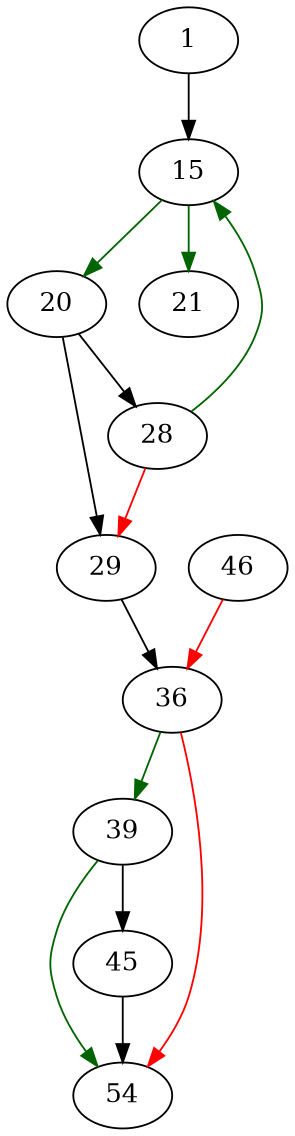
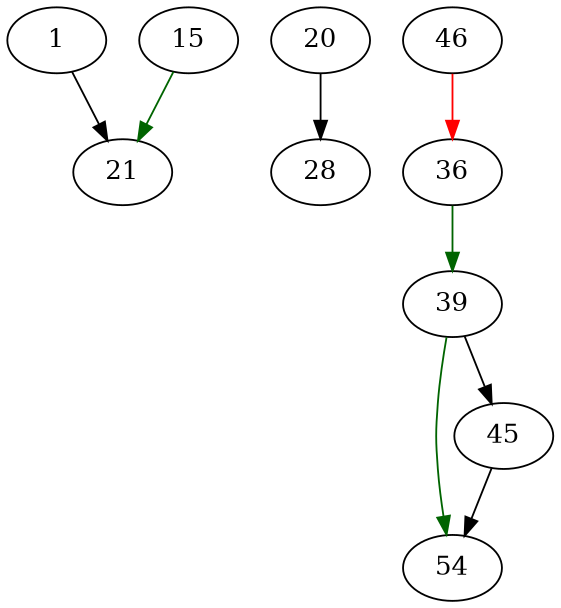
(189, 97) -> (86, 98)
(130, 232) -> none
(260, 322) -> none
(106, 568) -> none
(202, 895) -> none
